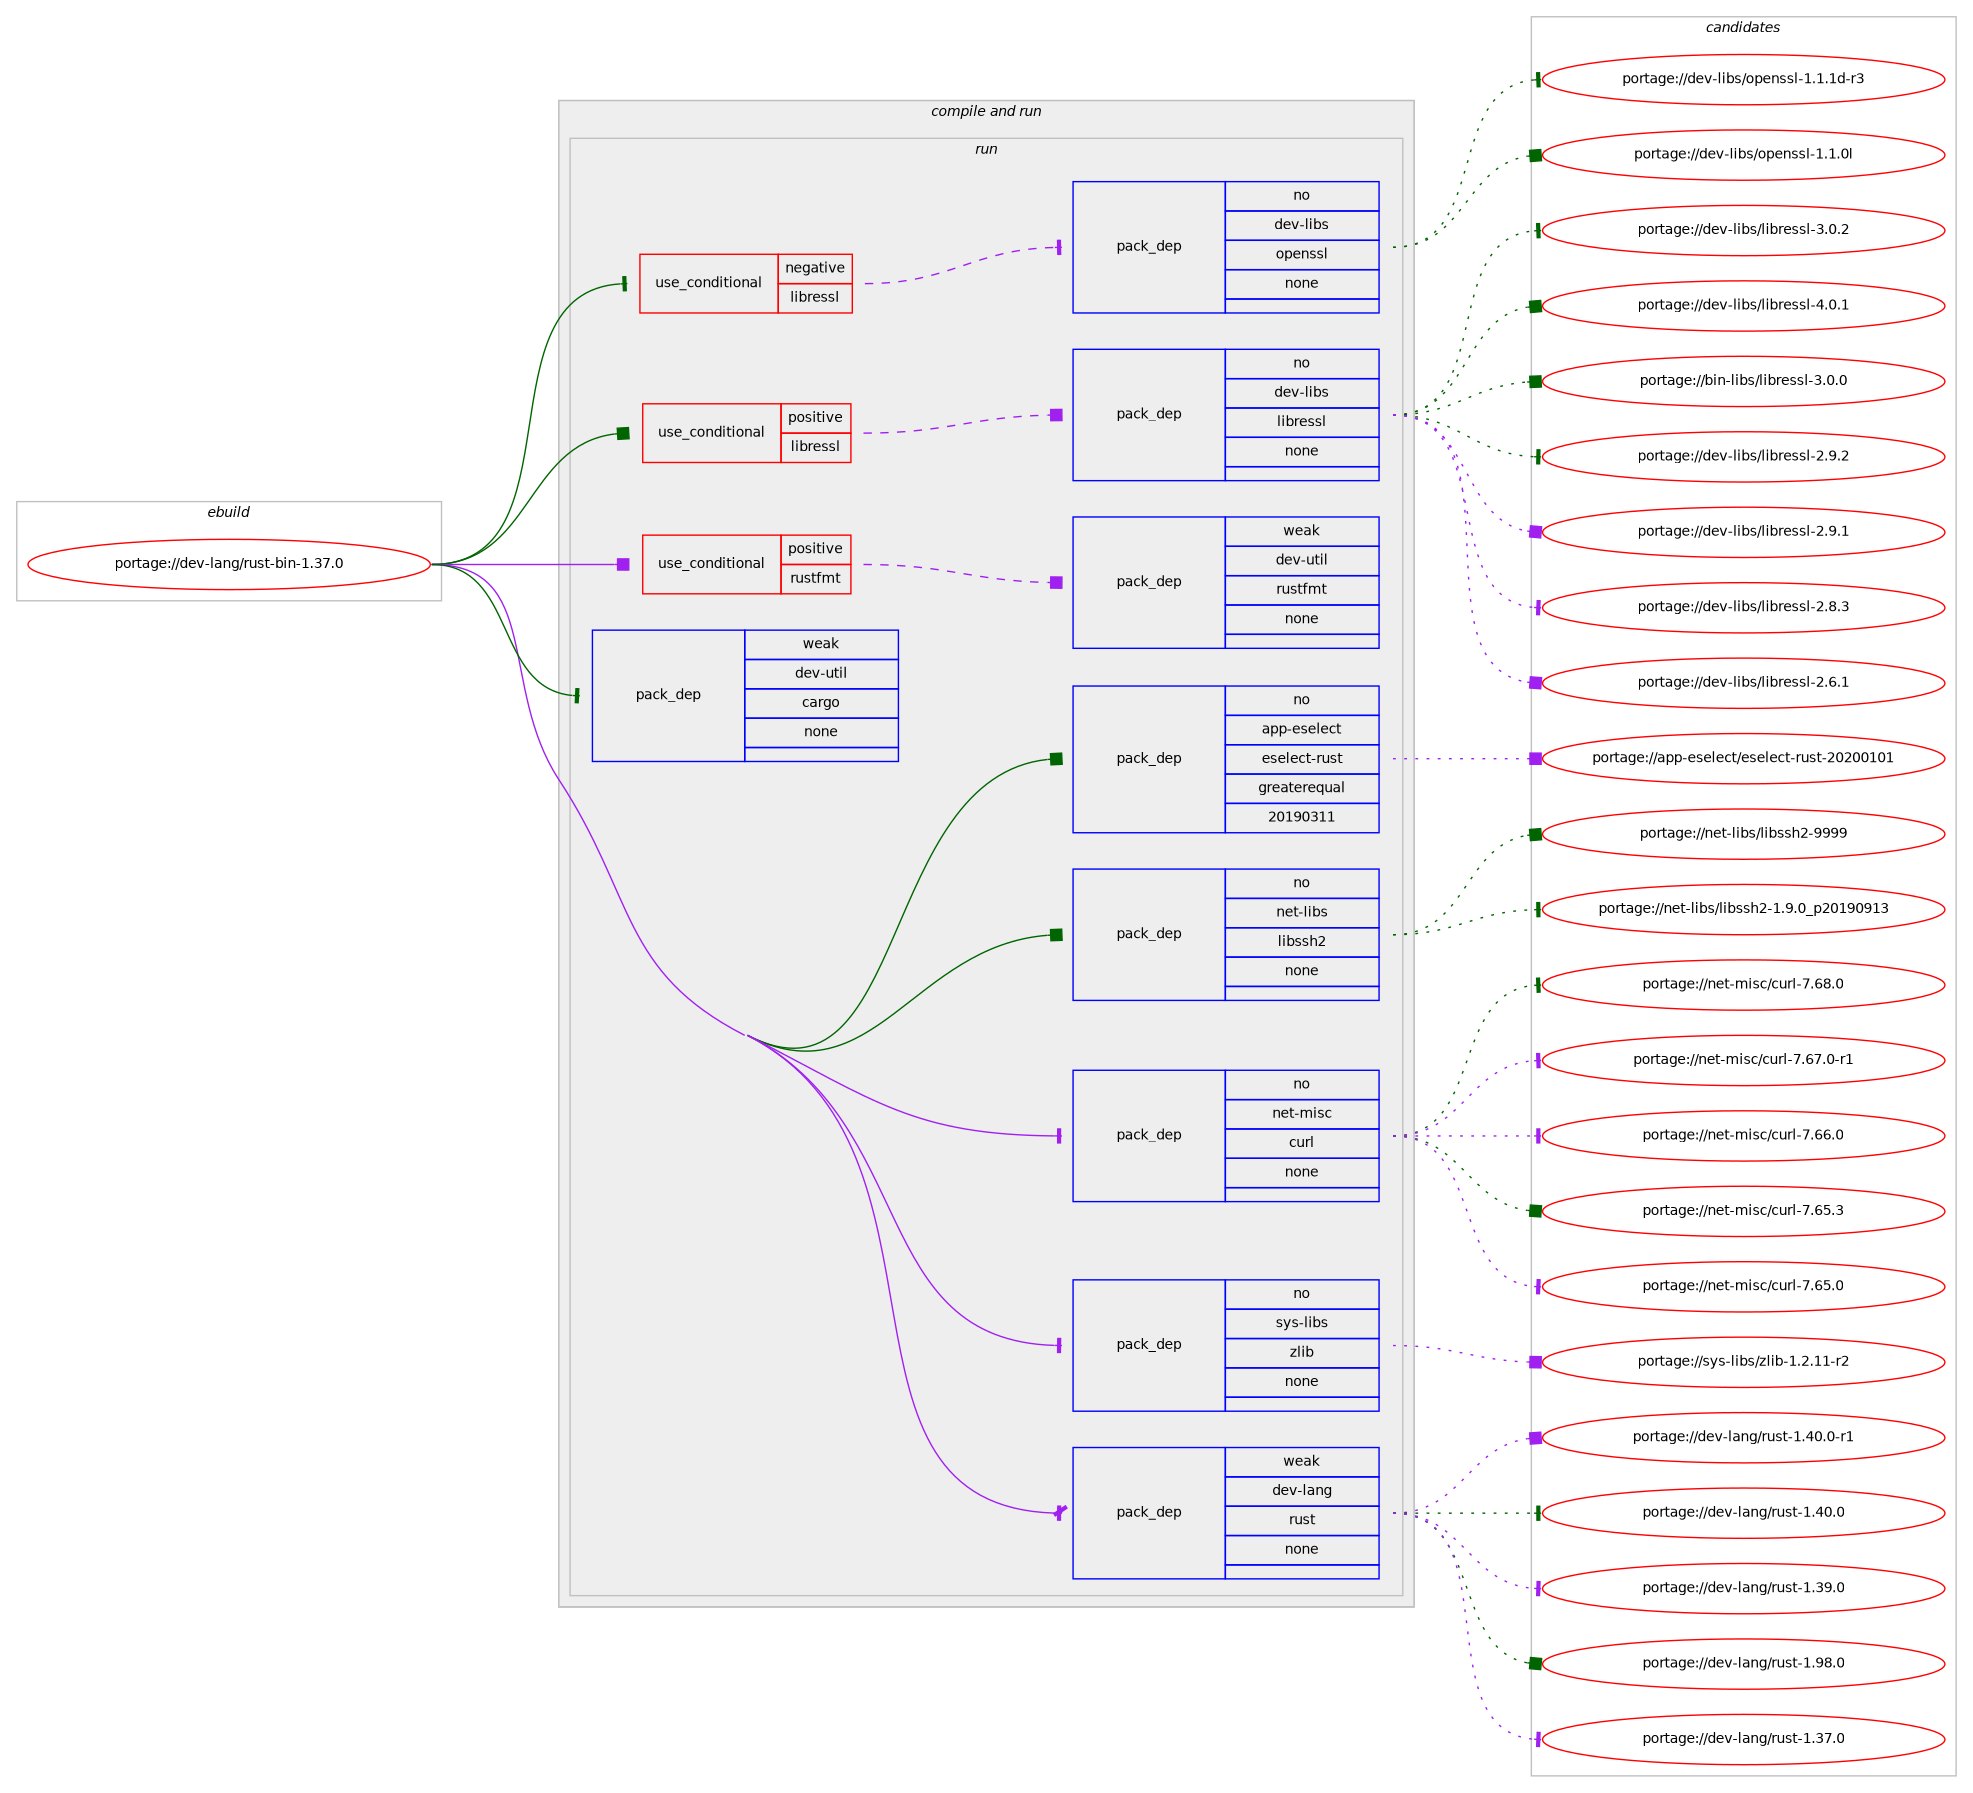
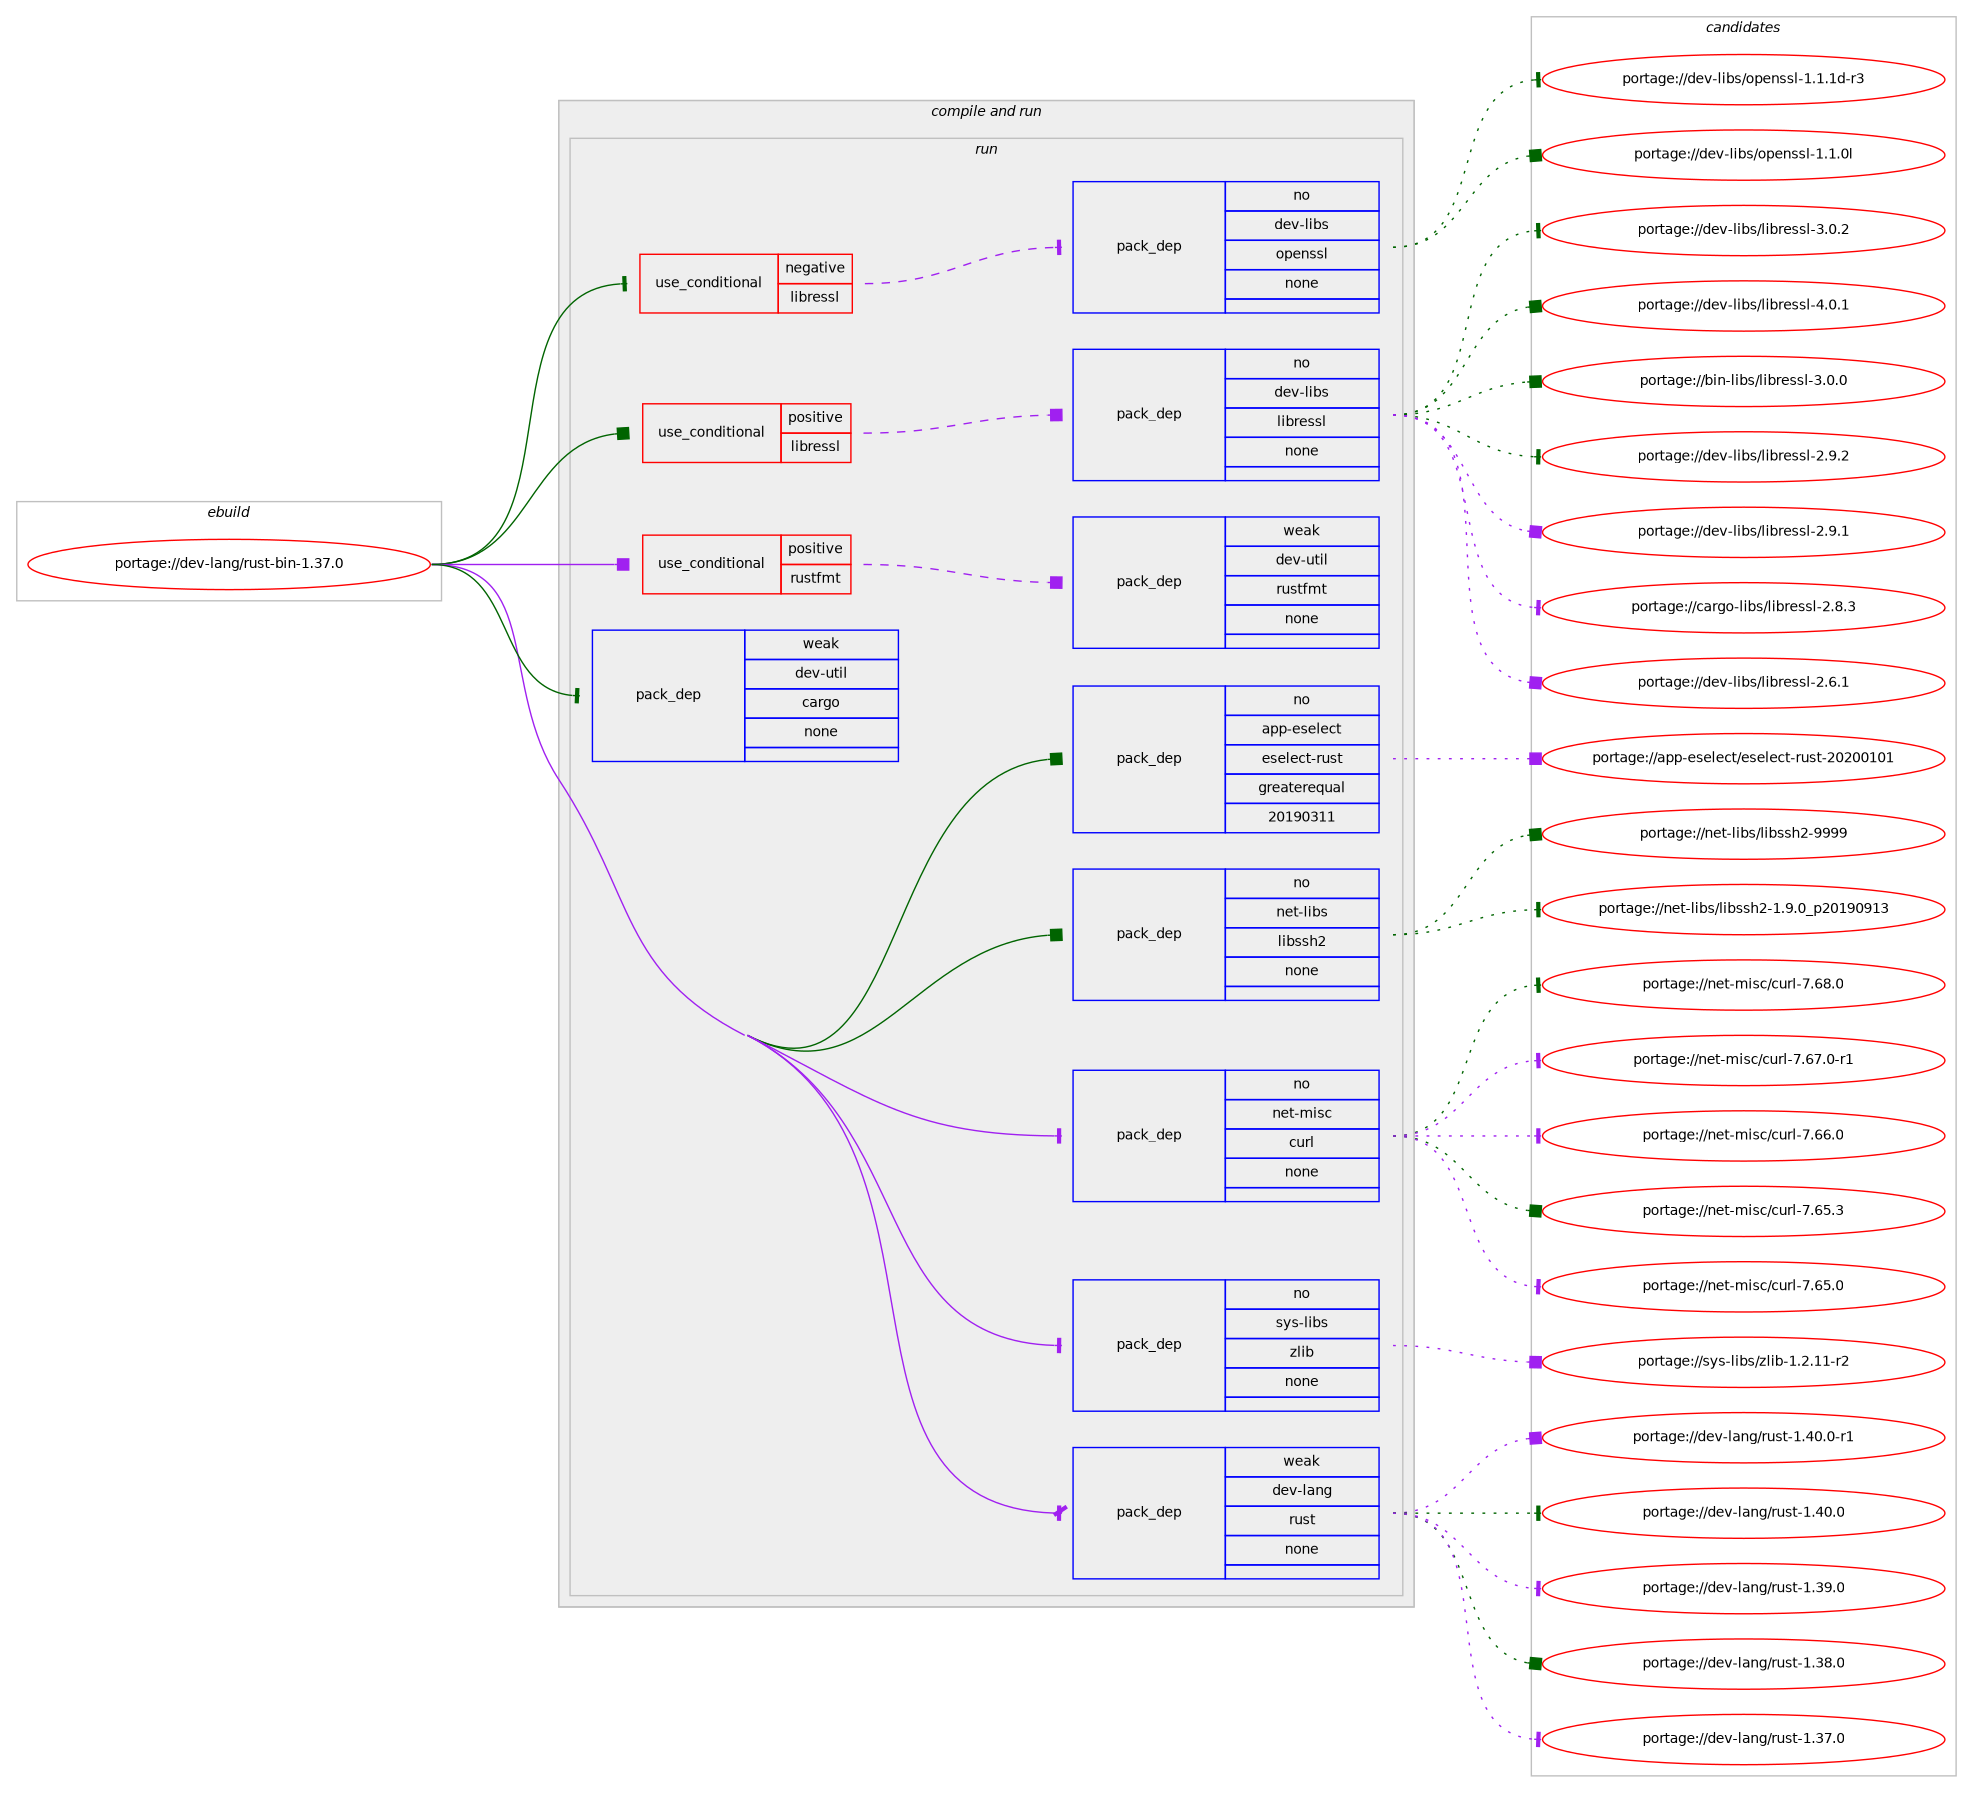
(1744, 608) -> (1744, 608)
(1744, 1664) -> (1744, 1664)
